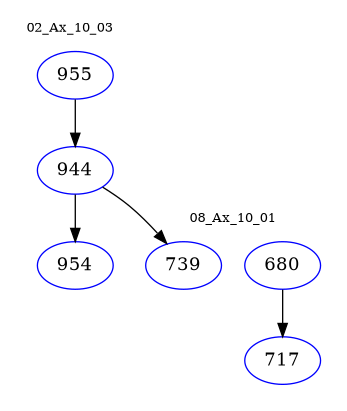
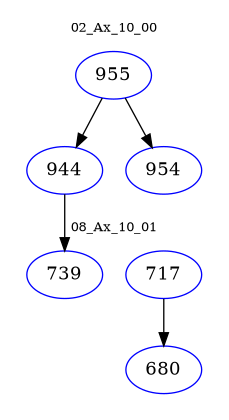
(70, 28) -> (114, 28)
(75, 211) -> (135, 117)
(283, 307) -> (164, 316)
